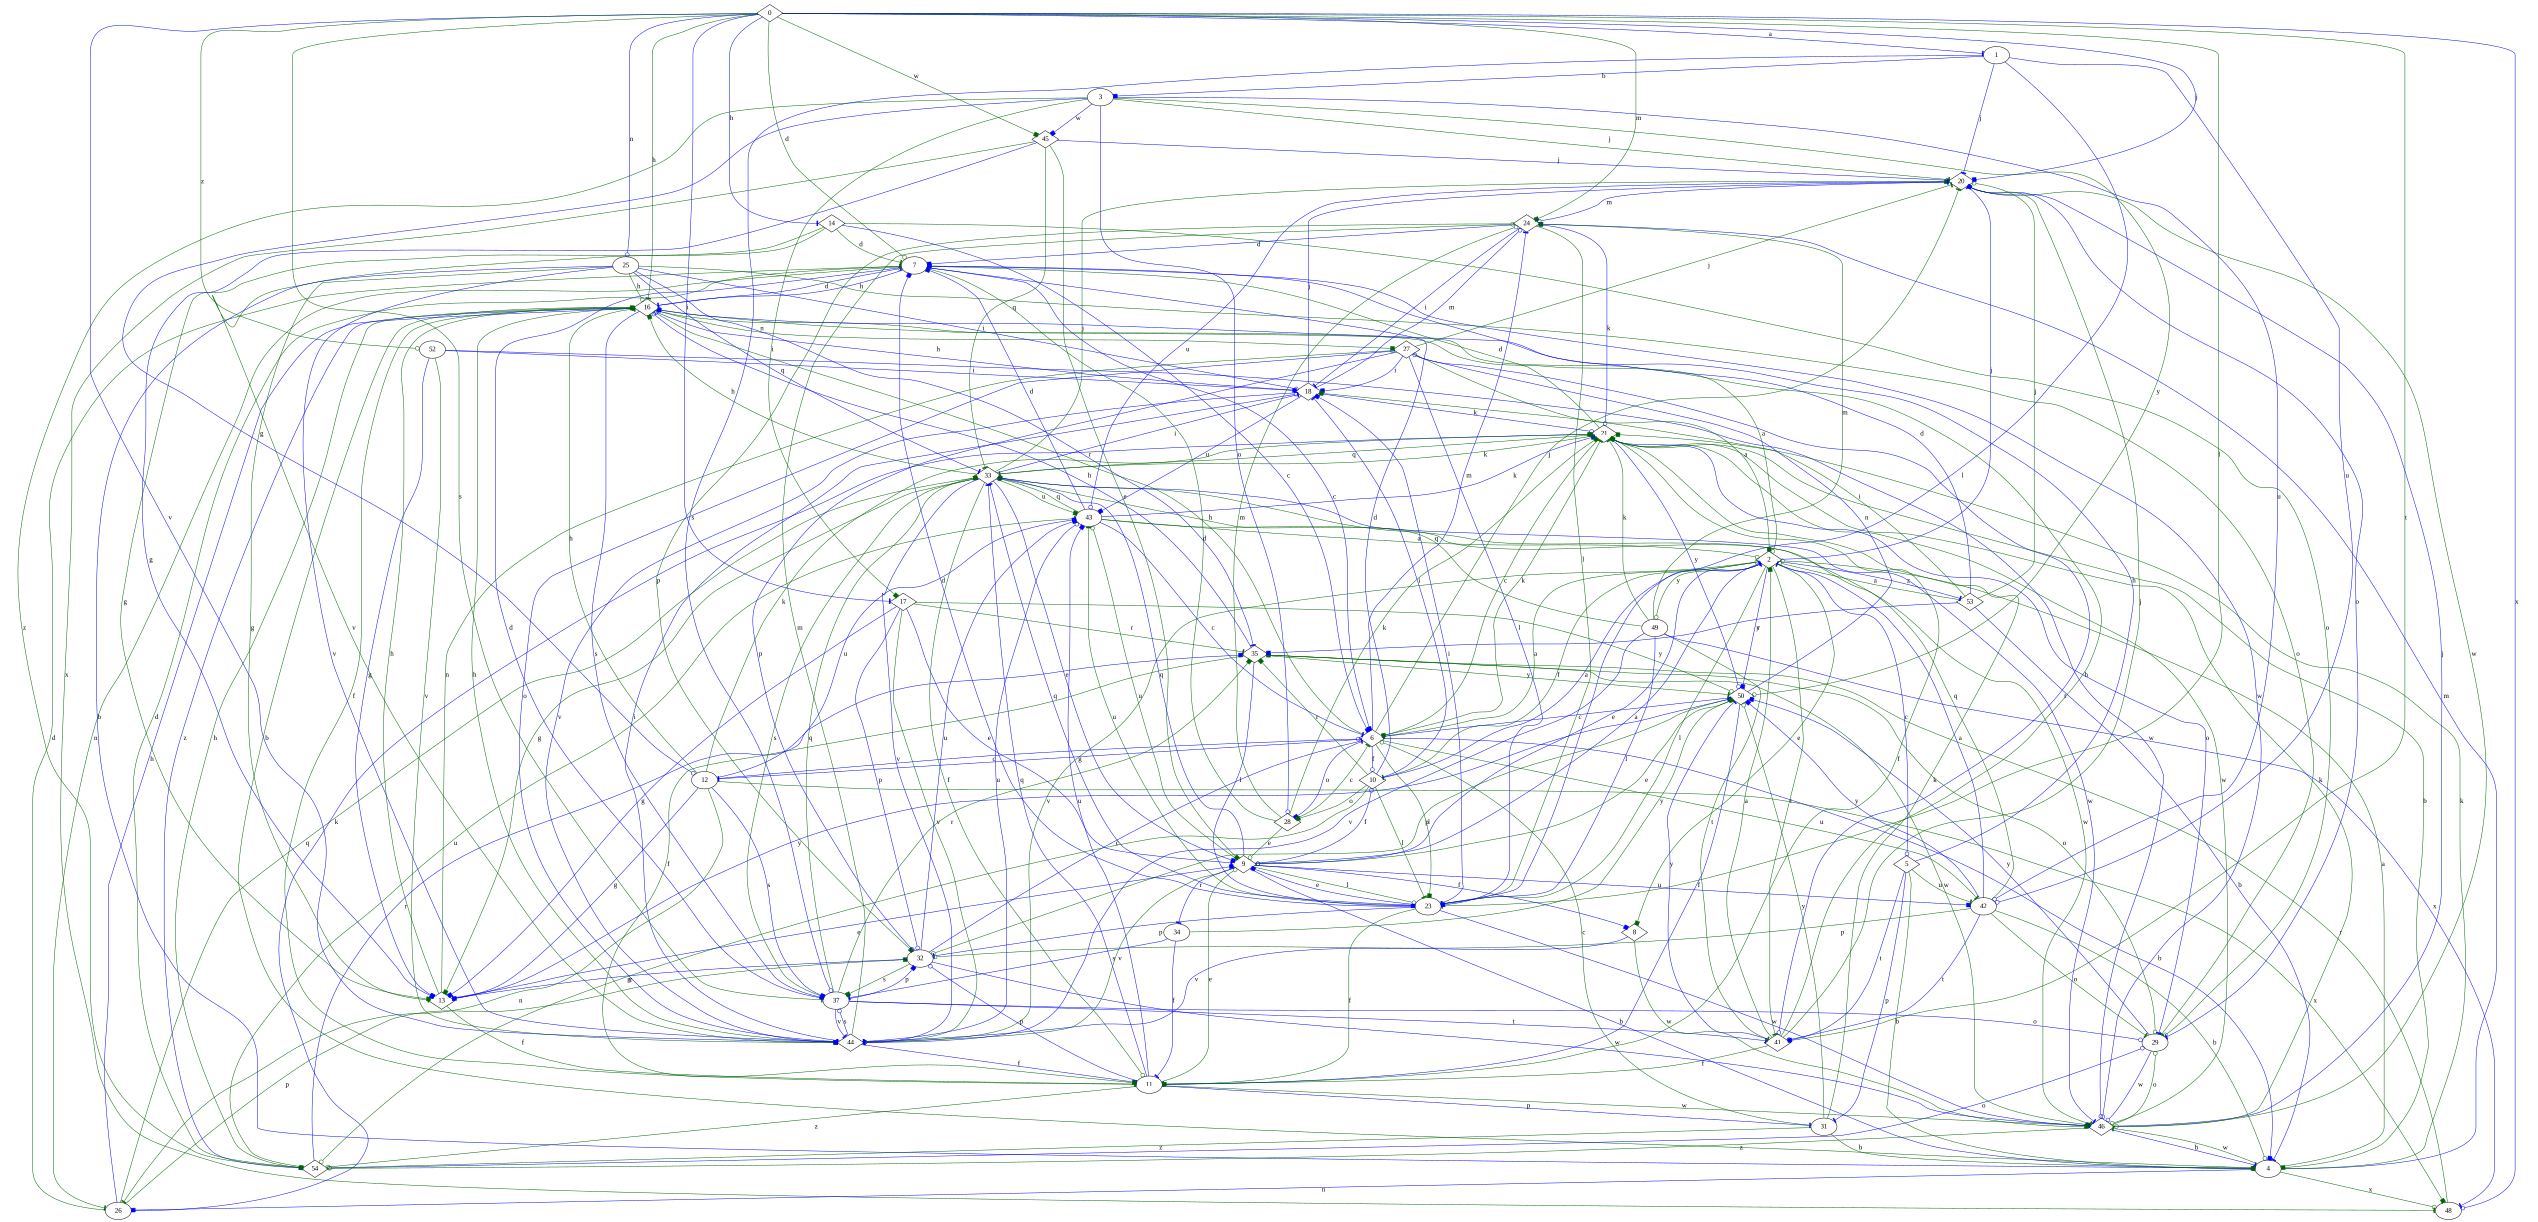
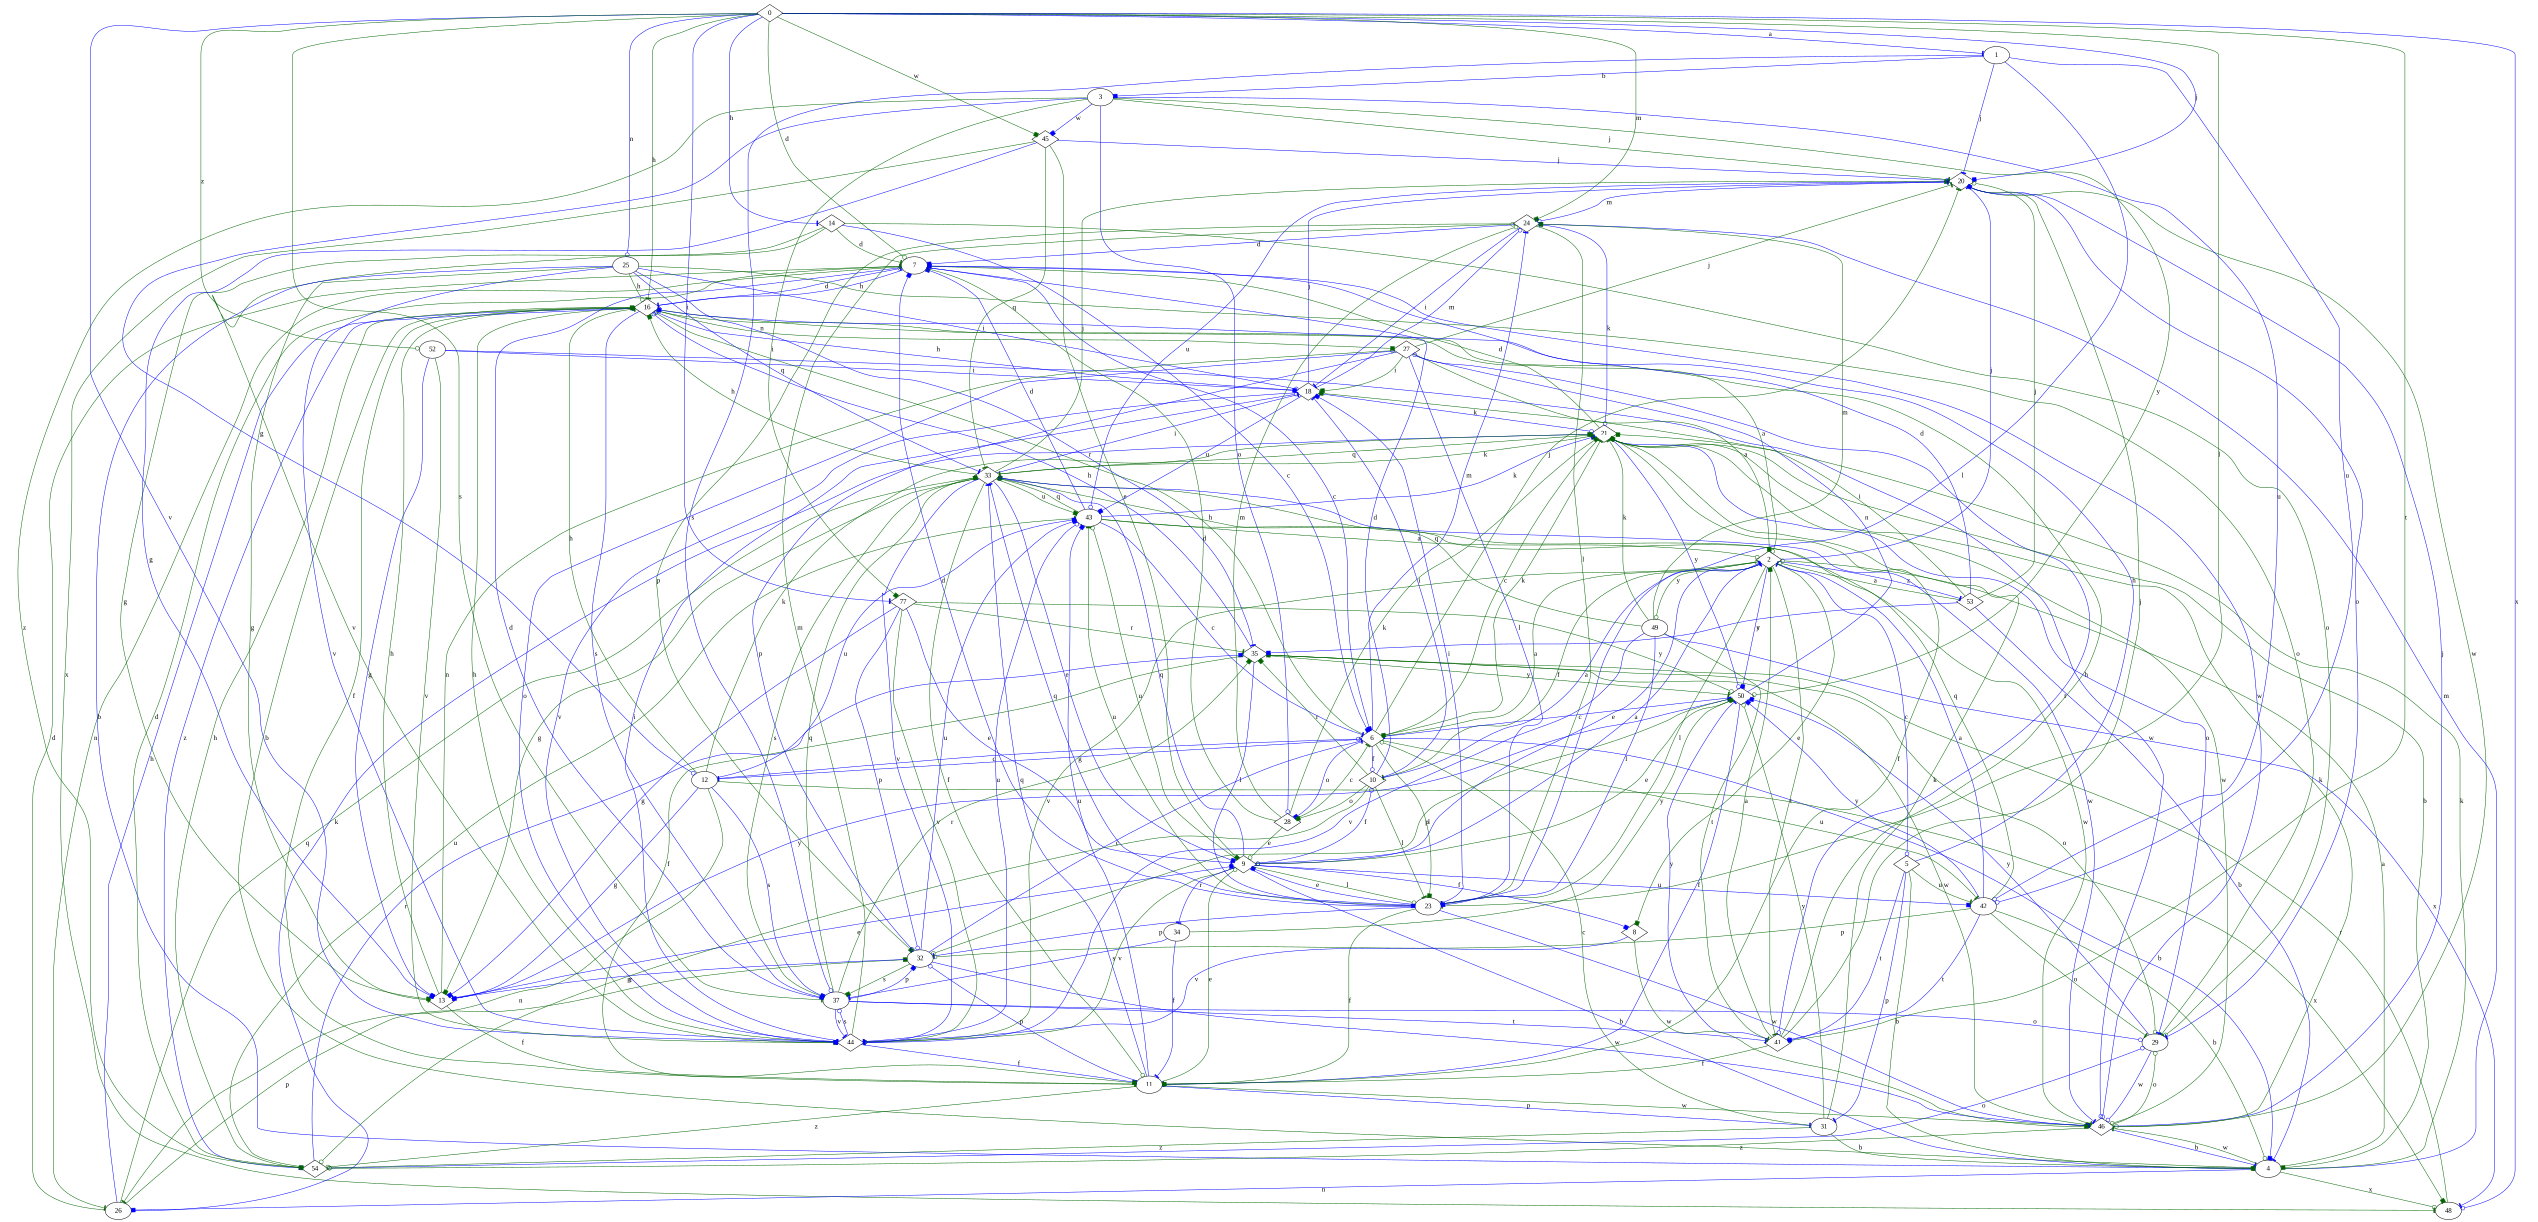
(1369, 382) -> (1369, 382)
(903, 602) -> (903, 602)
